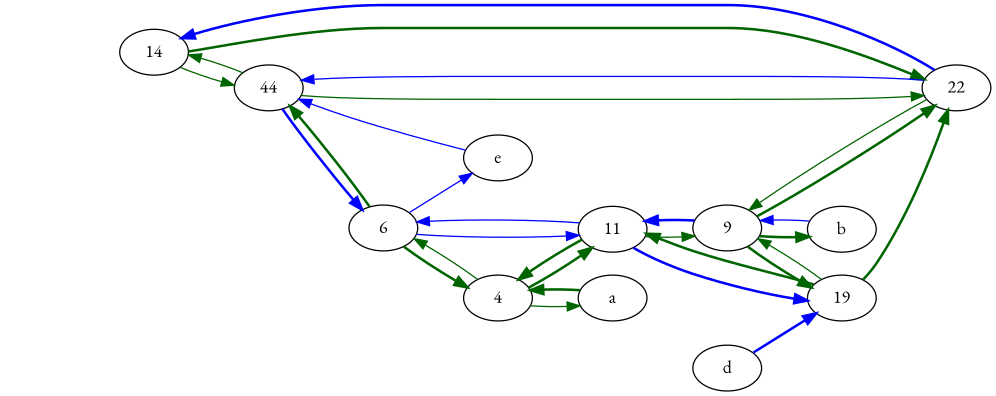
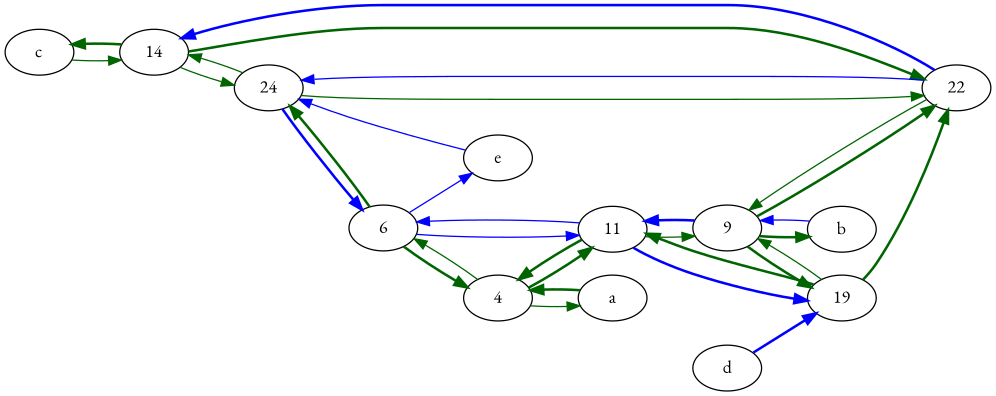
none -> (39, 52)
(269, 88) -> (269, 88)
